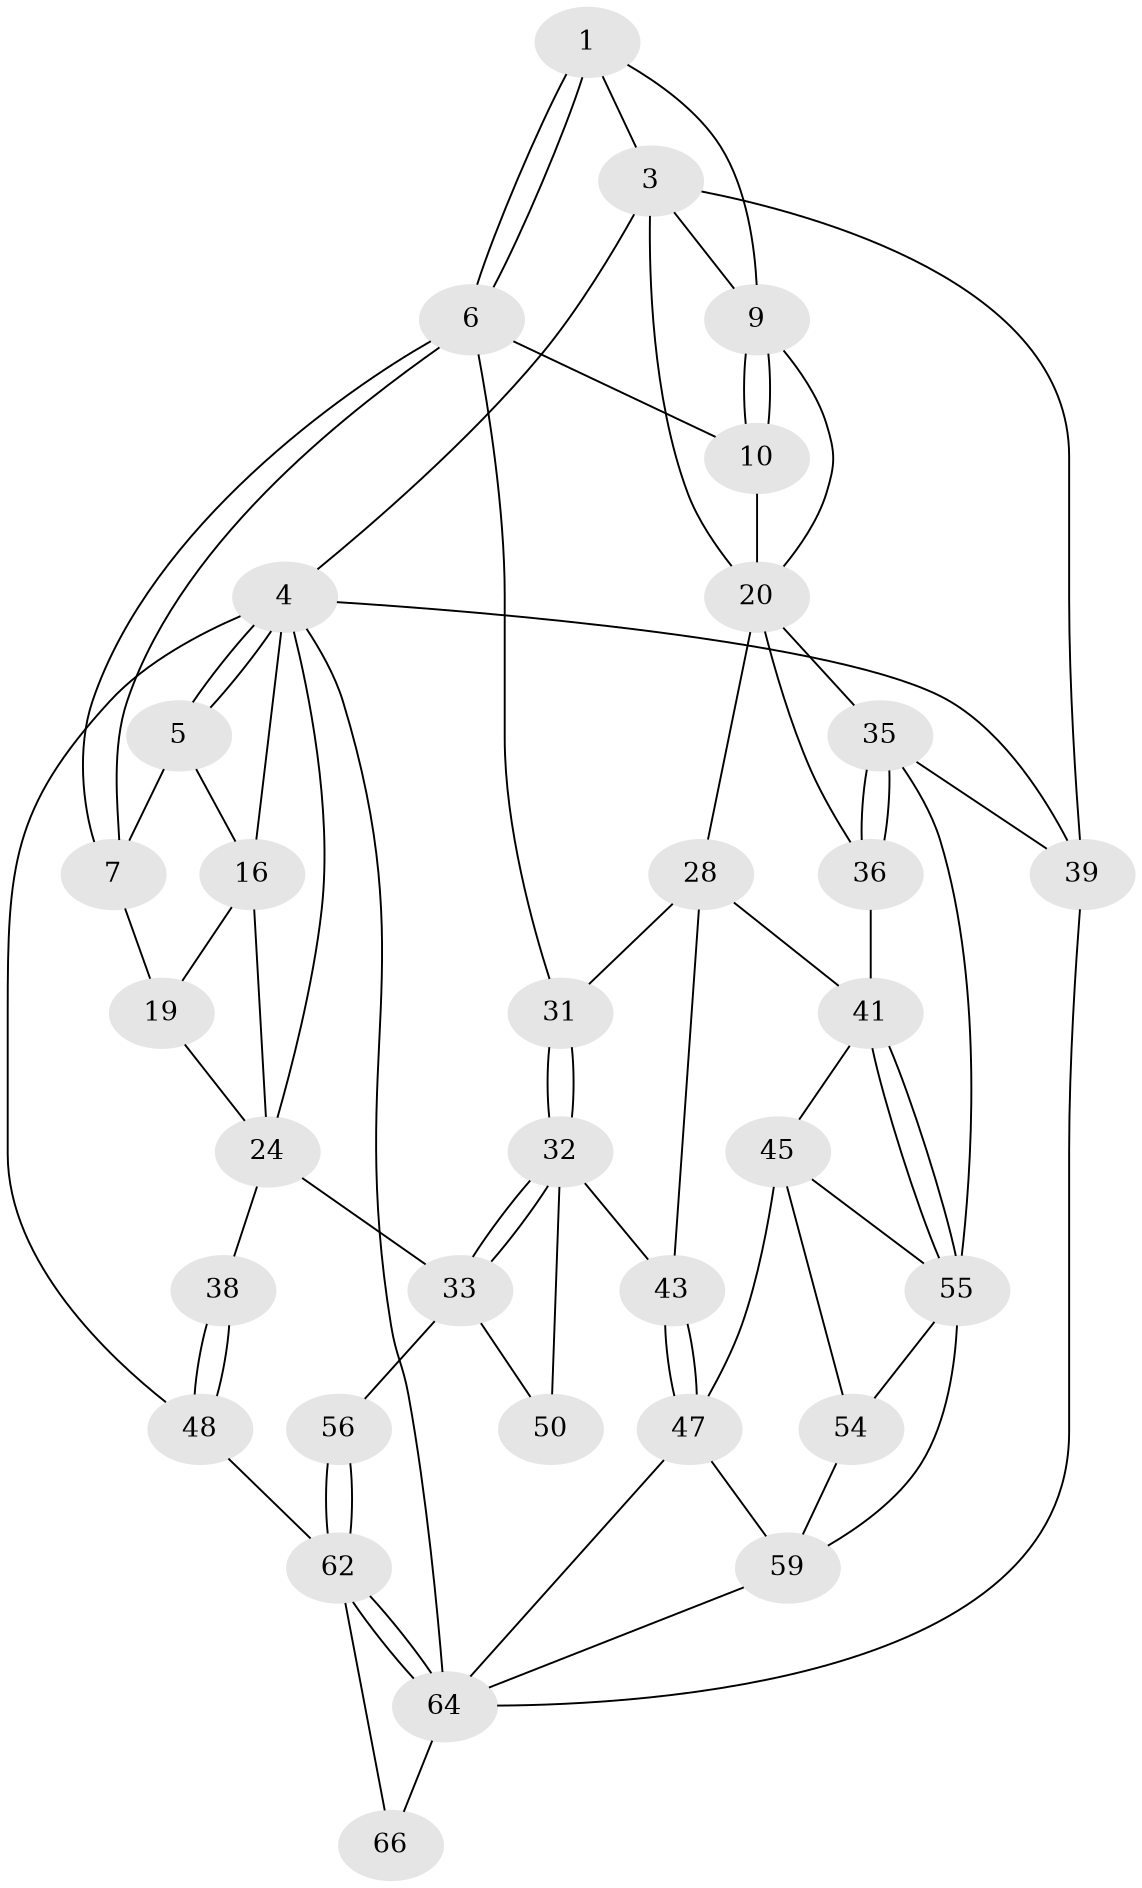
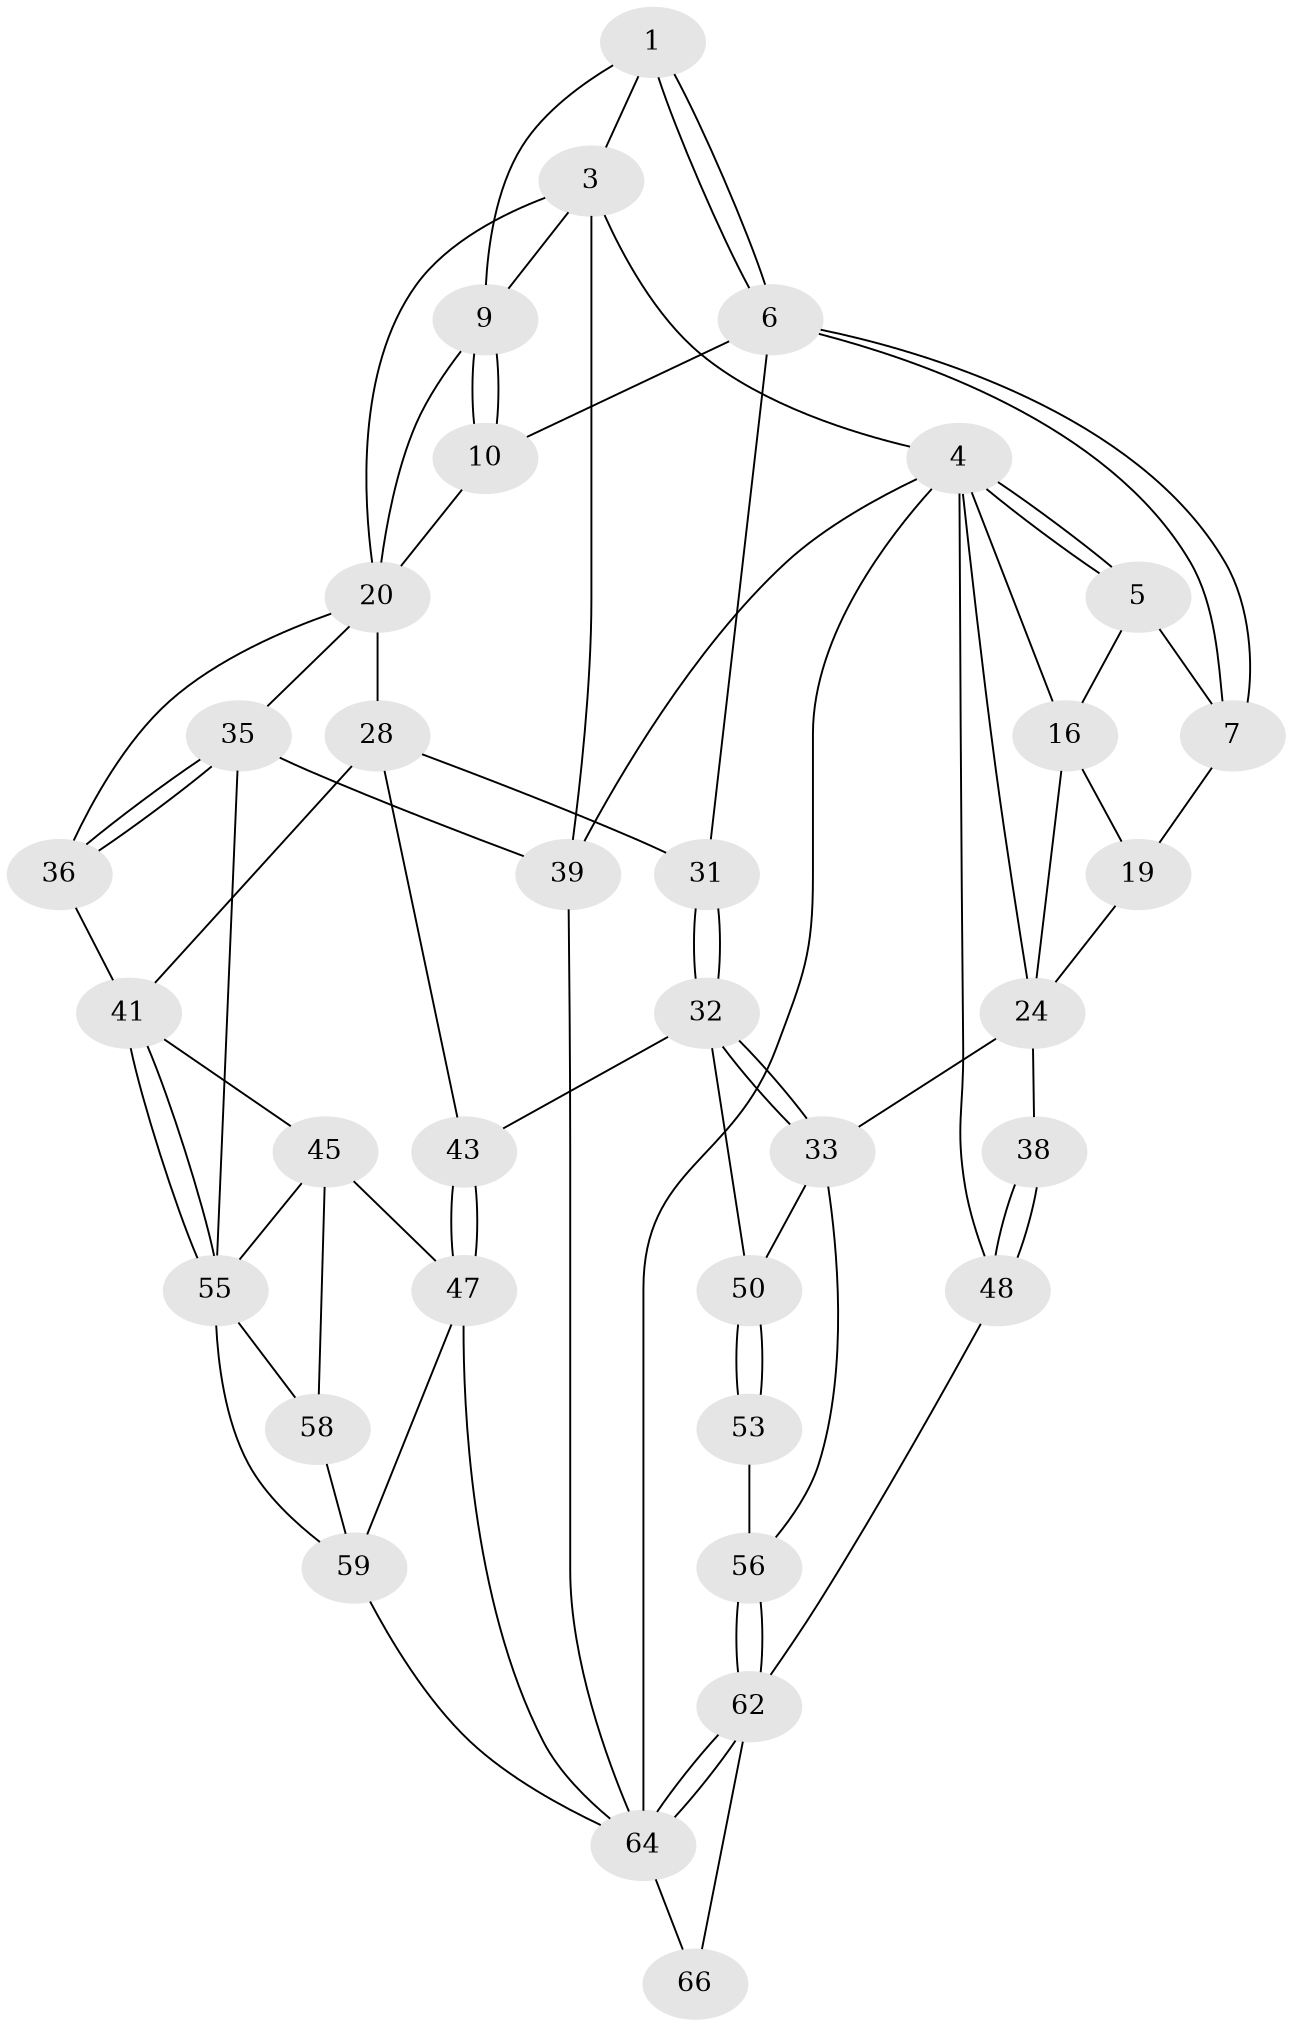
none -> (749, 1429)
(851, 1429) -> (318, 1429)
